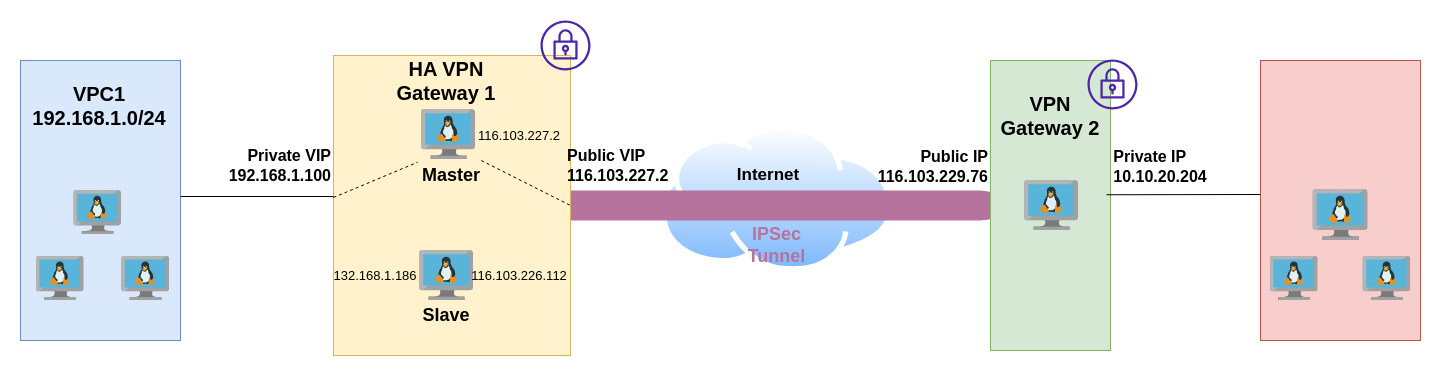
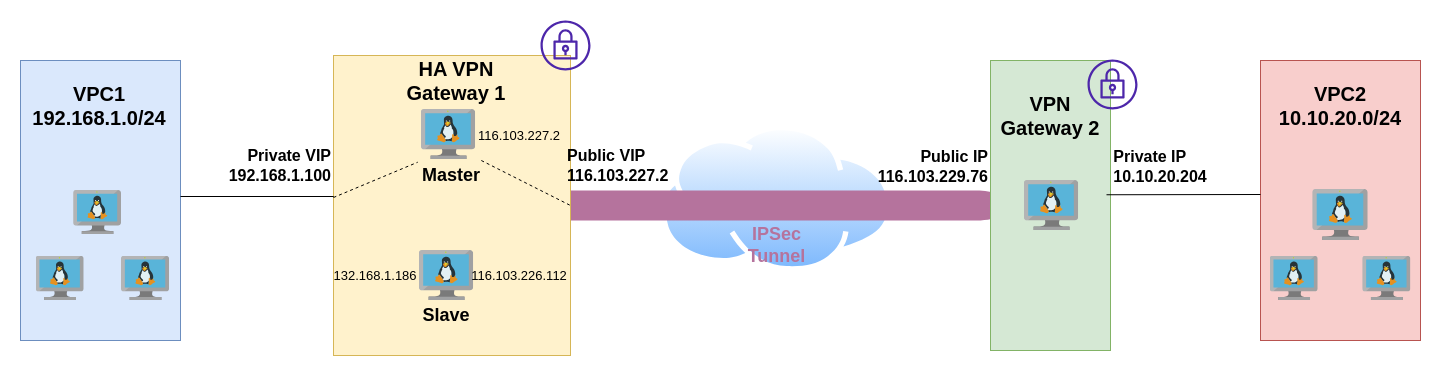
(447, 81) -> (457, 81)
none -> (1341, 106)
(769, 176) -> none
